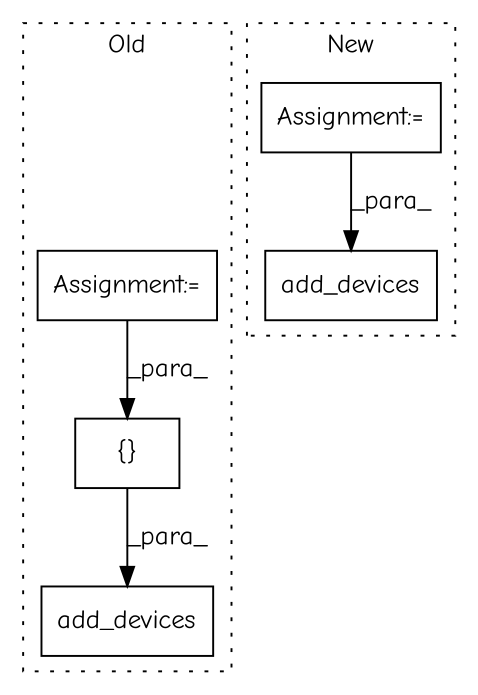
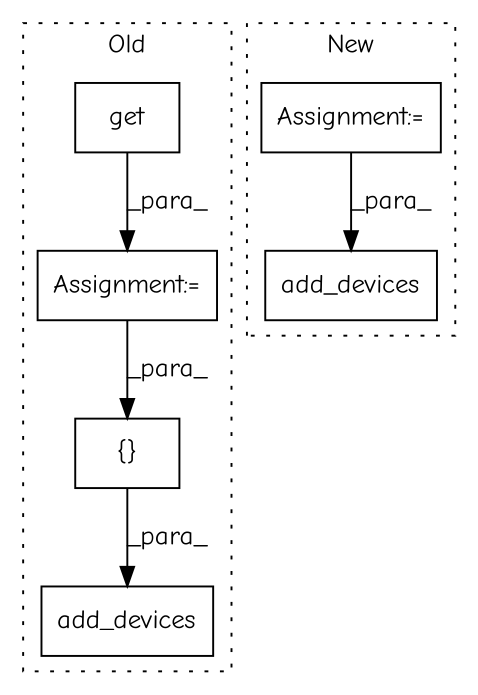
none -> (127, 118)
